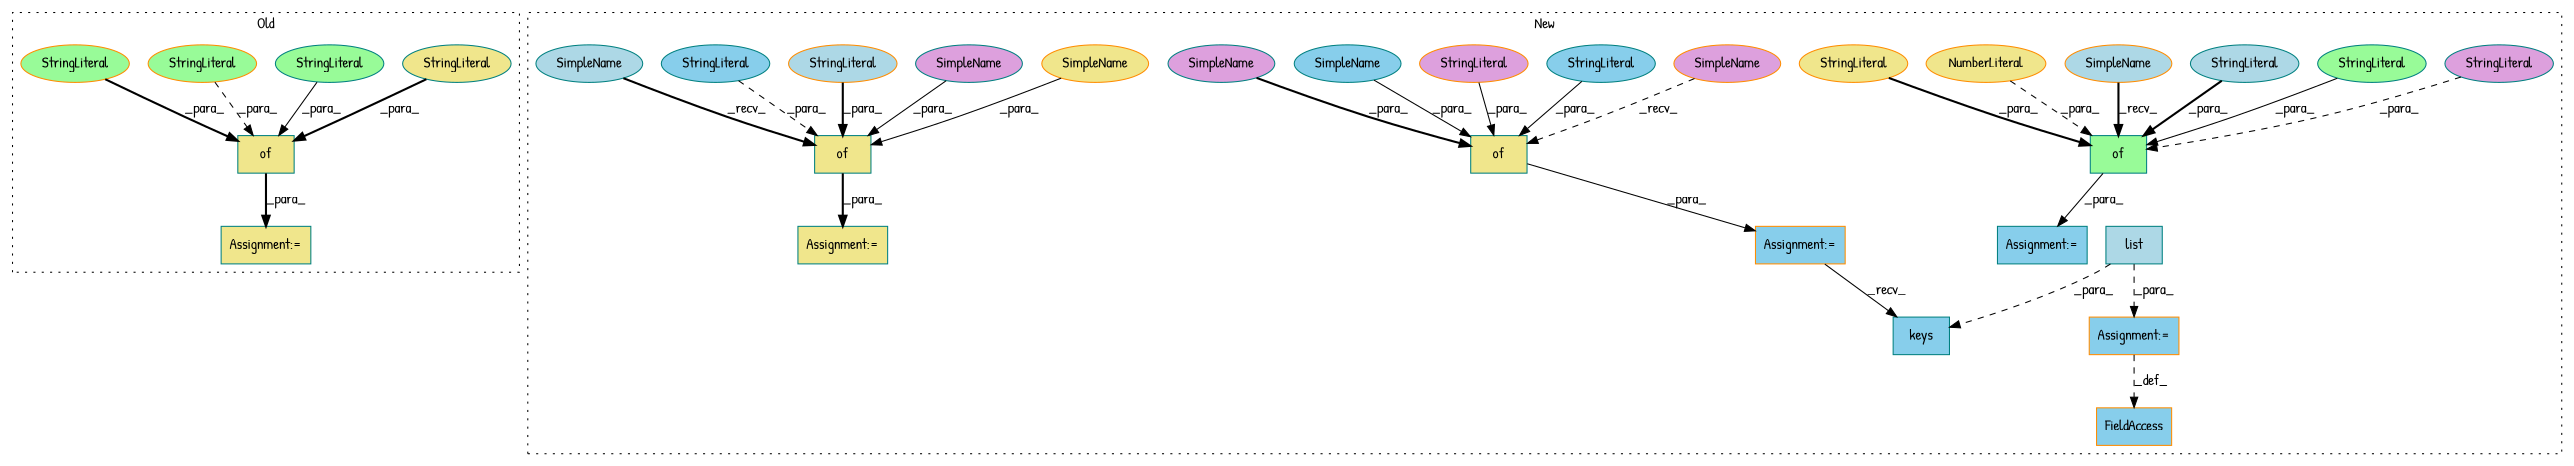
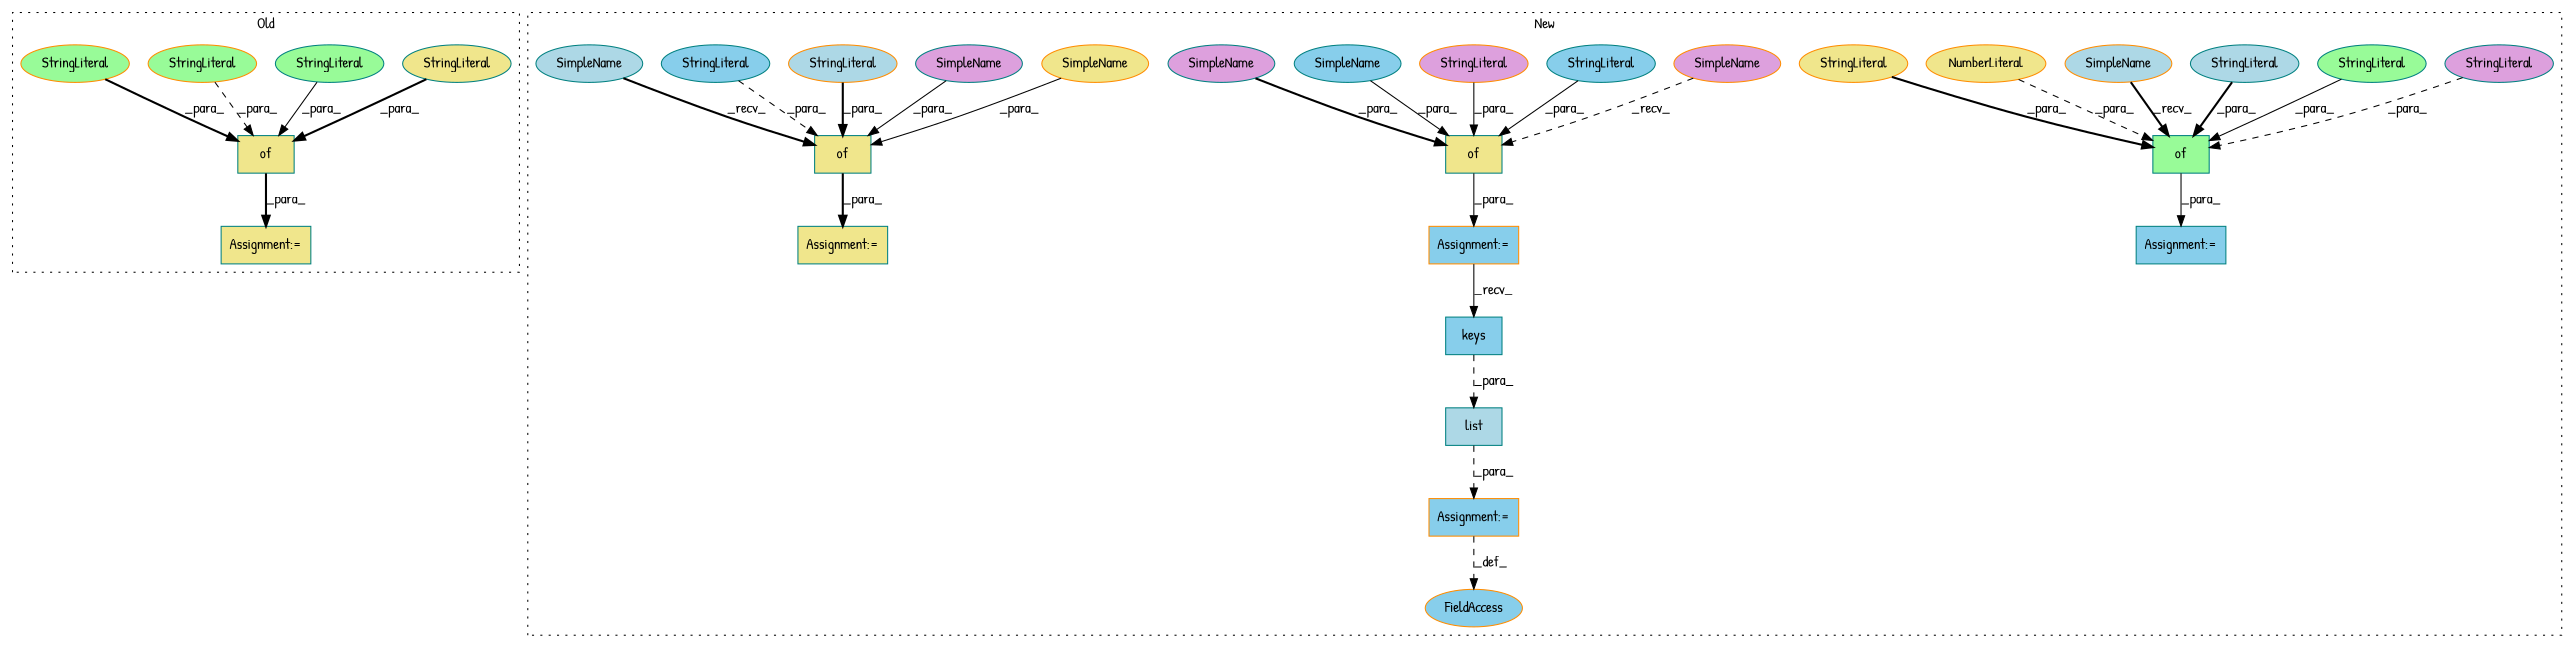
(2037, 298) -> (1474, 376)
(2134, 427) -> (1474, 608)
